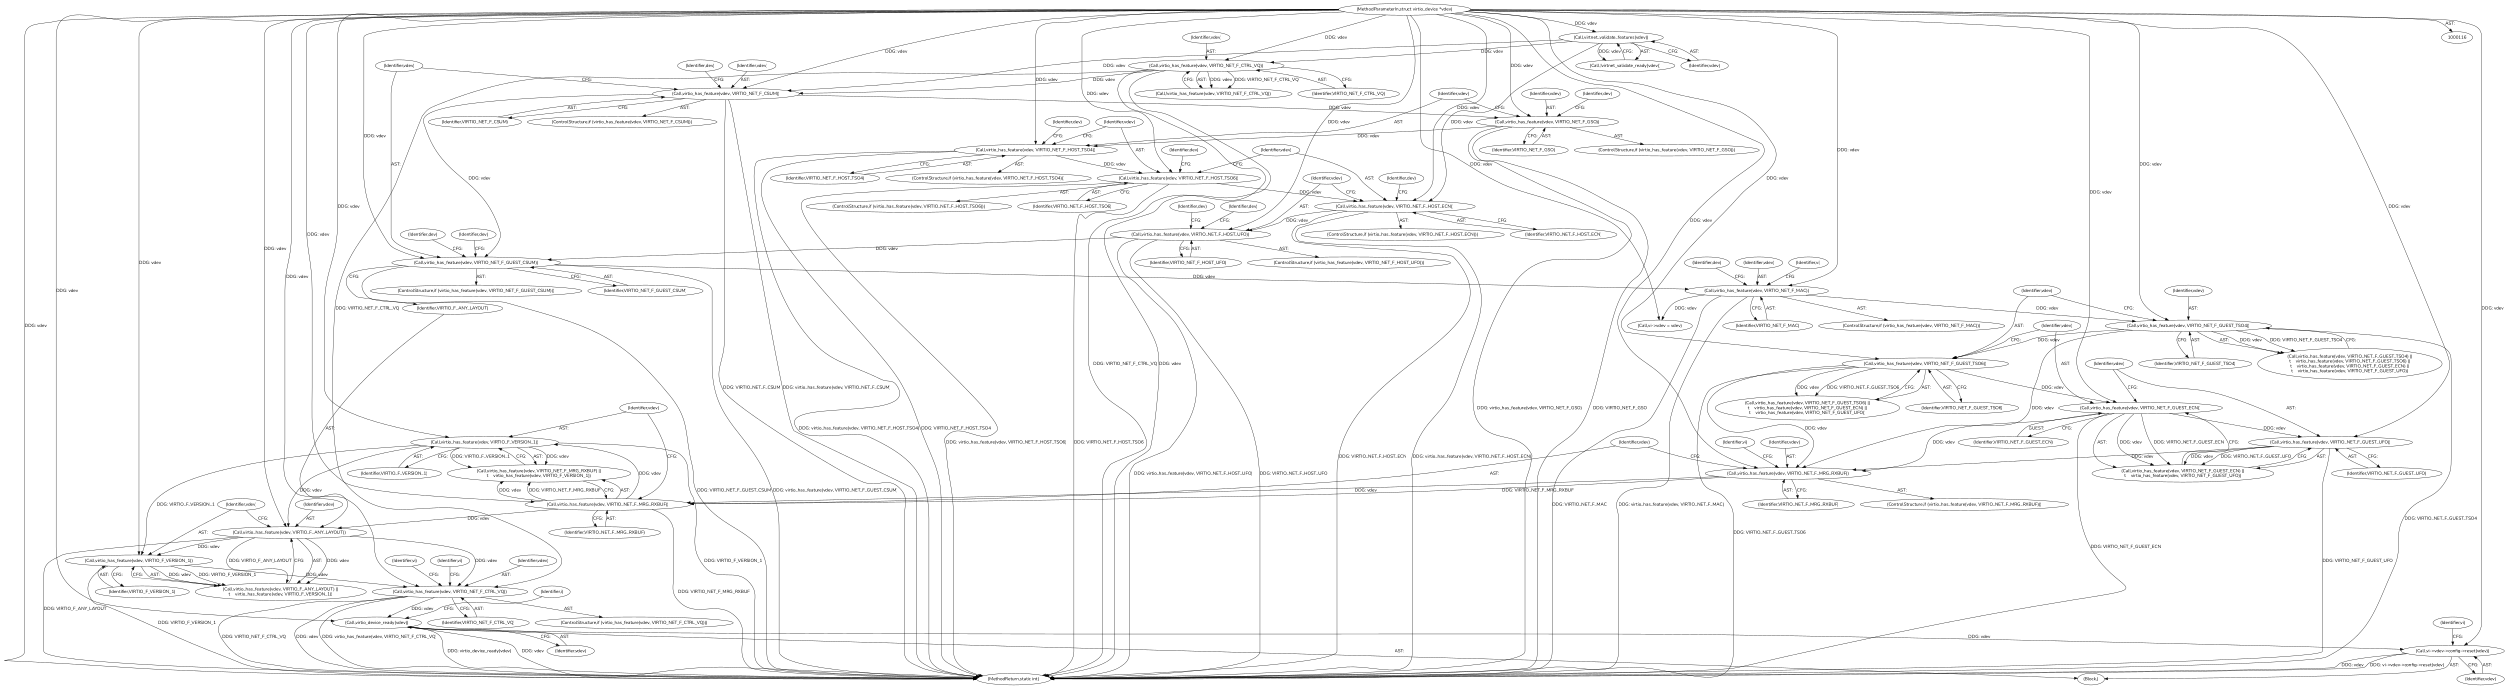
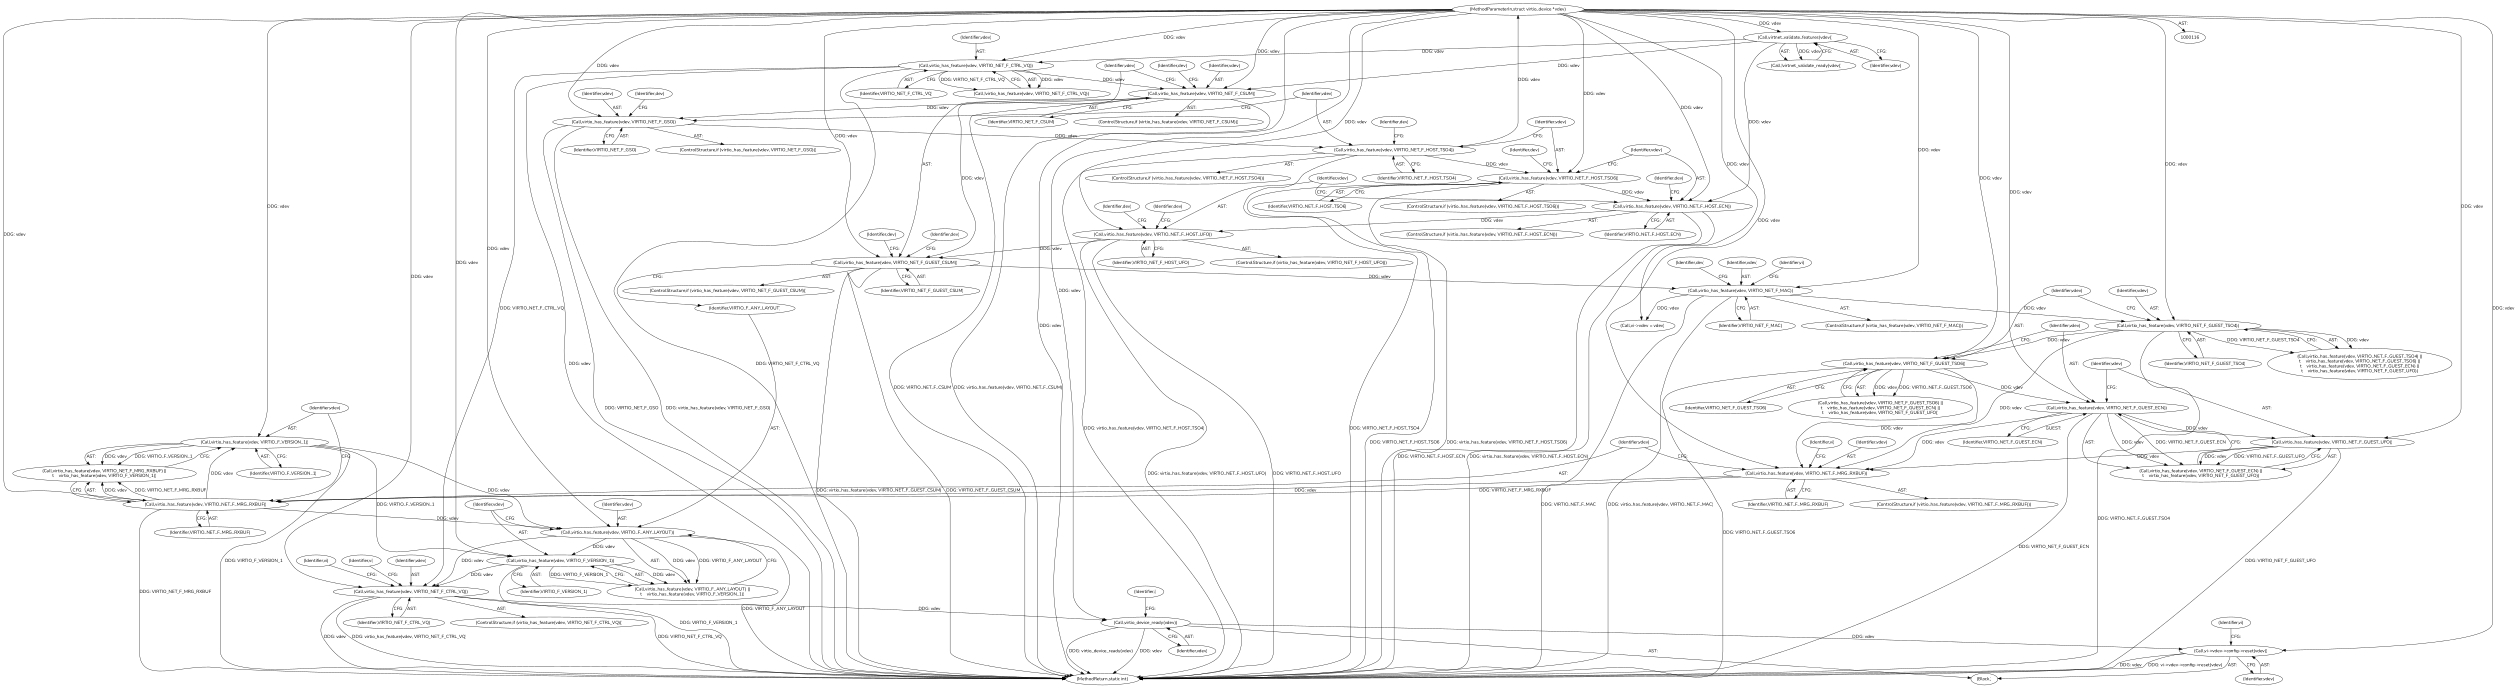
(1090, 19) -> (1518, 105)
(2387, 473) -> none
